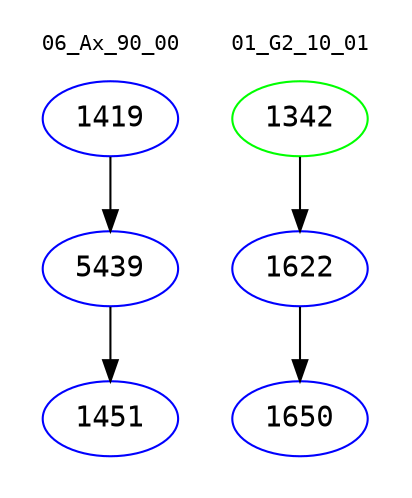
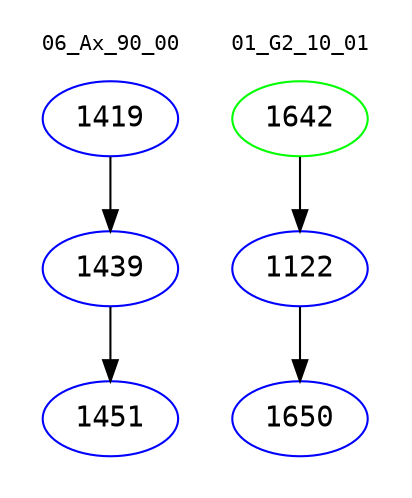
(300, 119) -> (300, 119)
(110, 269) -> (110, 269)
(300, 269) -> (300, 269)
